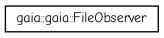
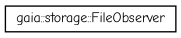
(82, 19) -> (91, 19)
